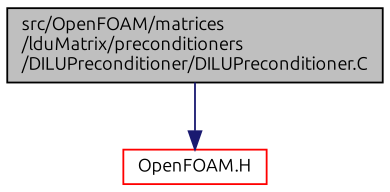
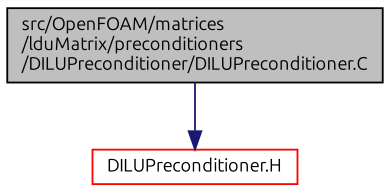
(195, 167) -> (195, 167)
